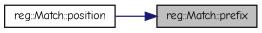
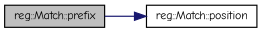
(130, 16) -> (119, 16)
